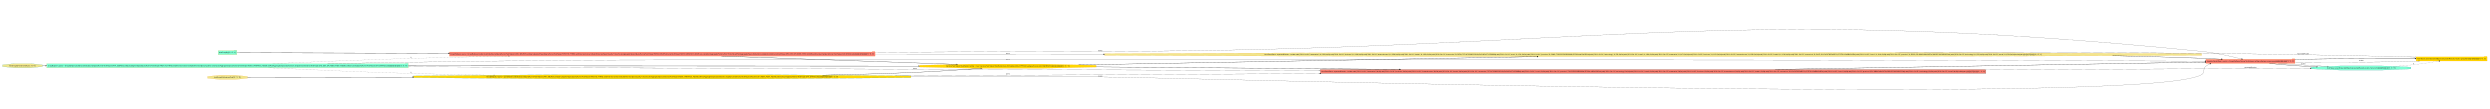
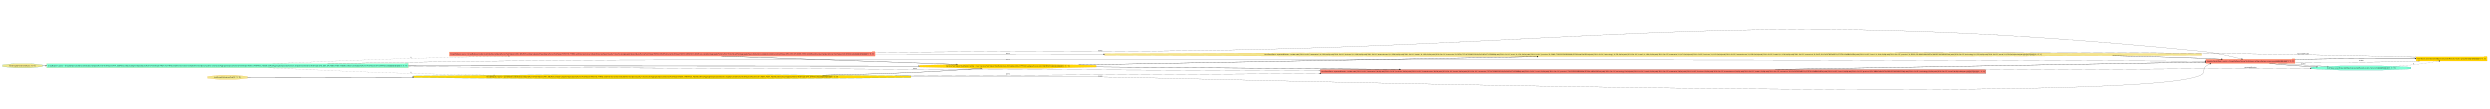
(228, 53) -> none
